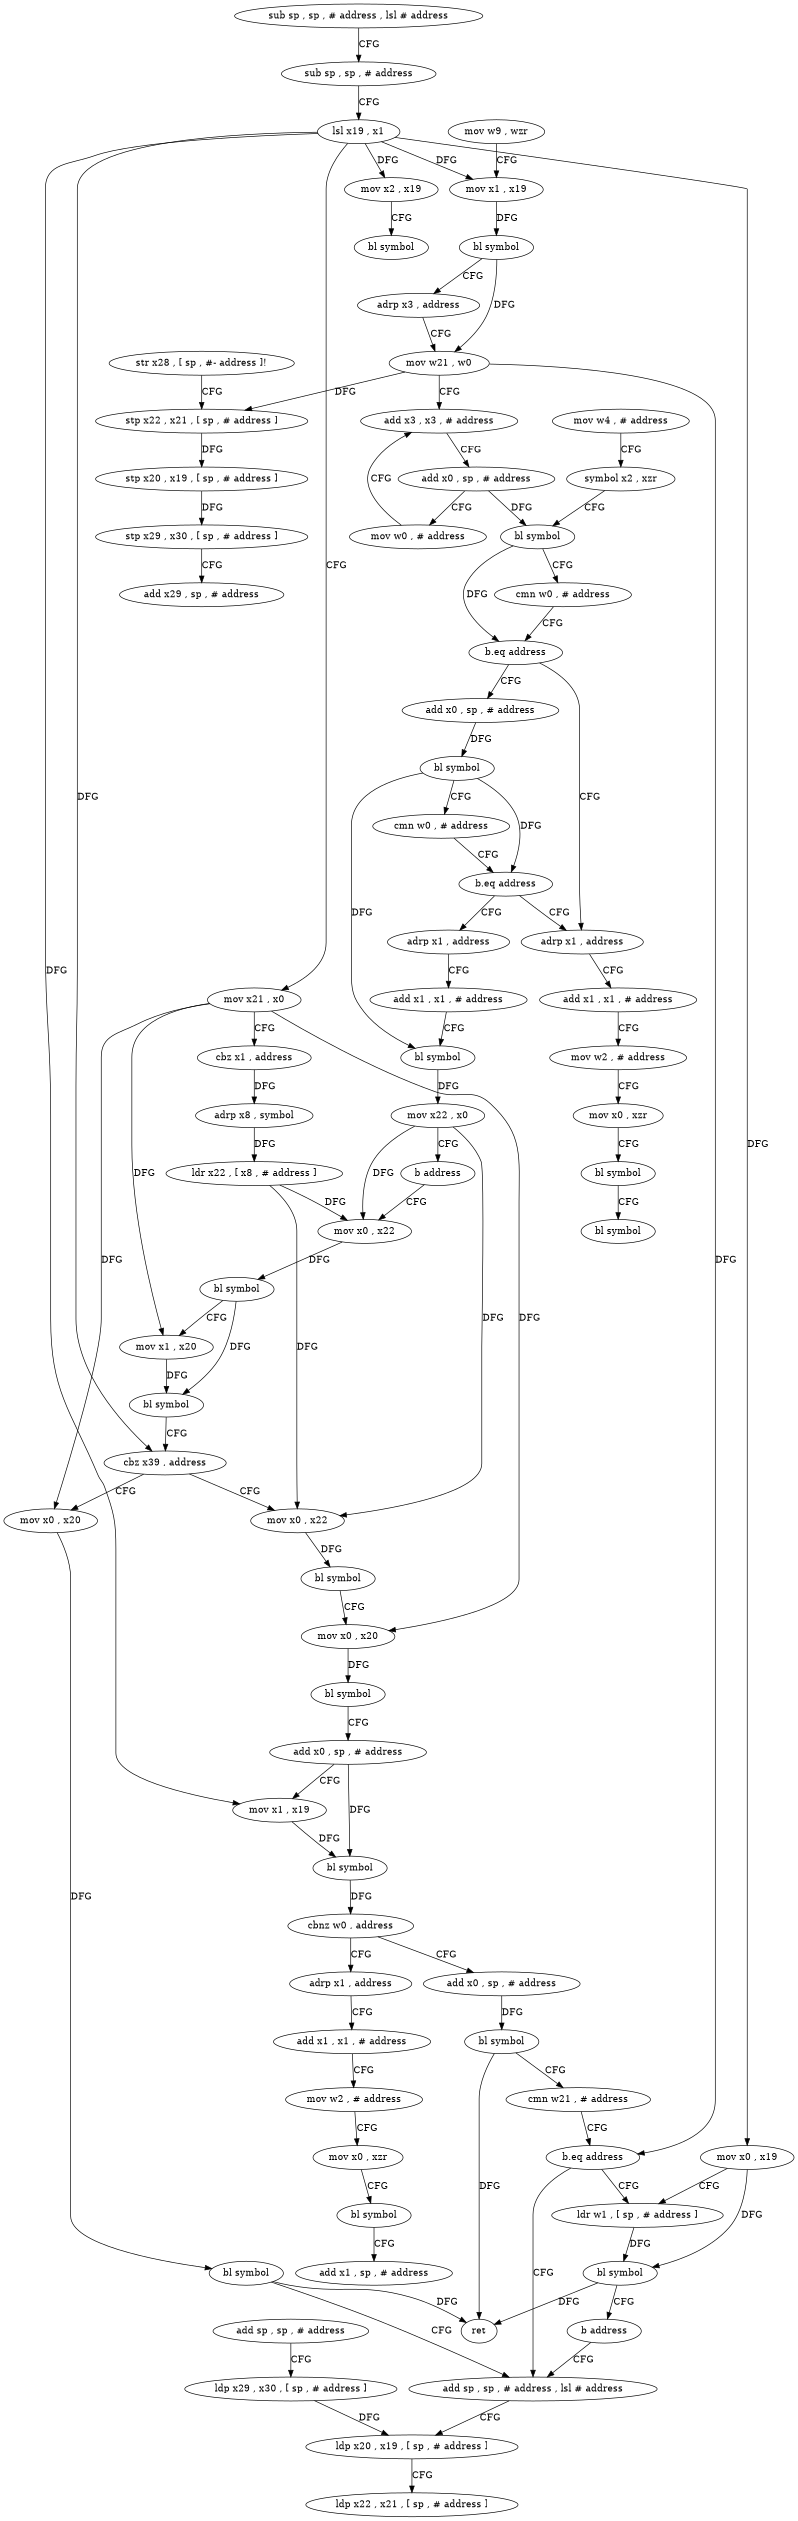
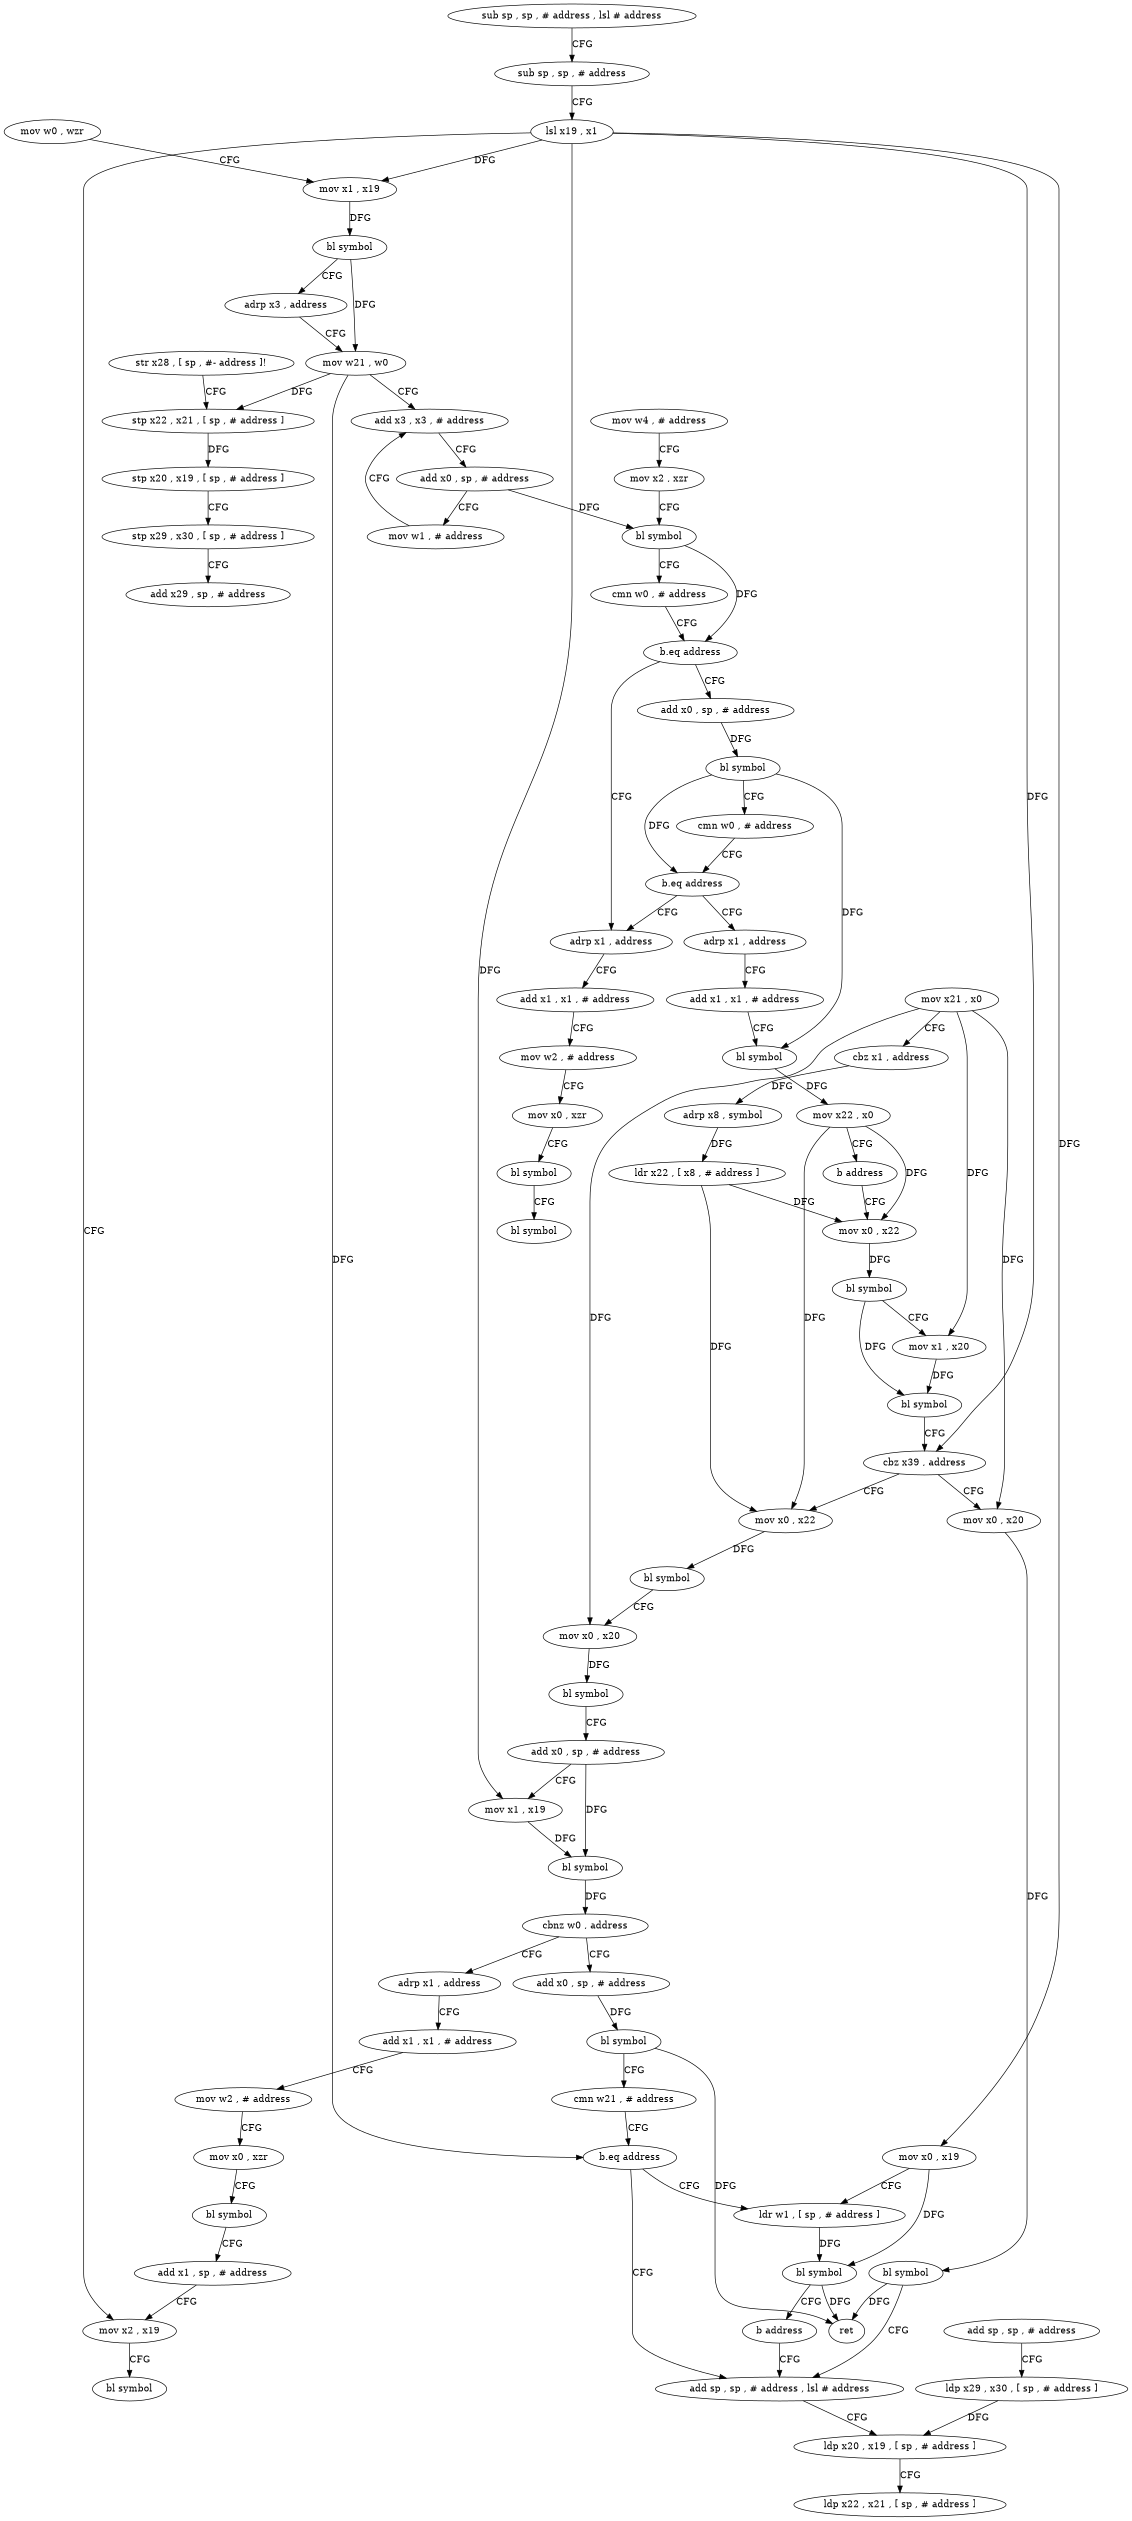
(496, 132) -> (52, 132)
(388, 161) -> (94, 1231)
(621, 479) -> (659, 479)
(213, 508) -> (219, 508)
(418, 537) -> (436, 537)
(326, 571) -> none
none -> (174, 2300)
